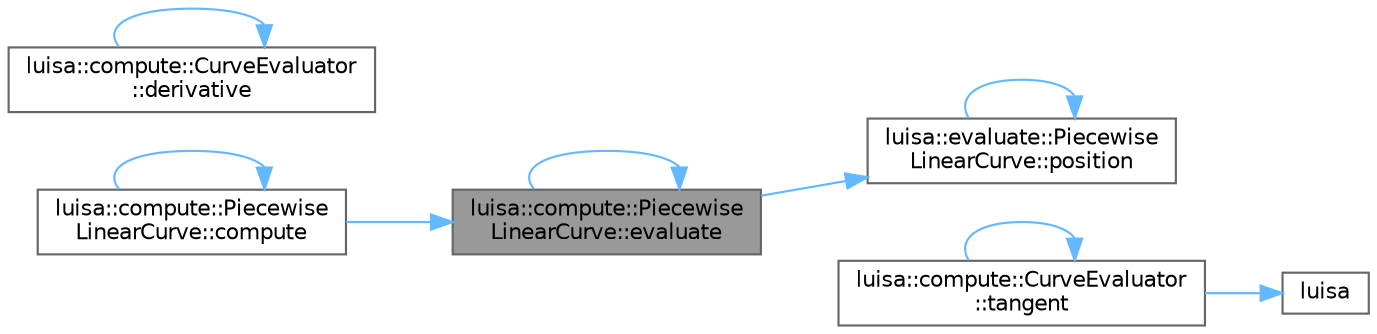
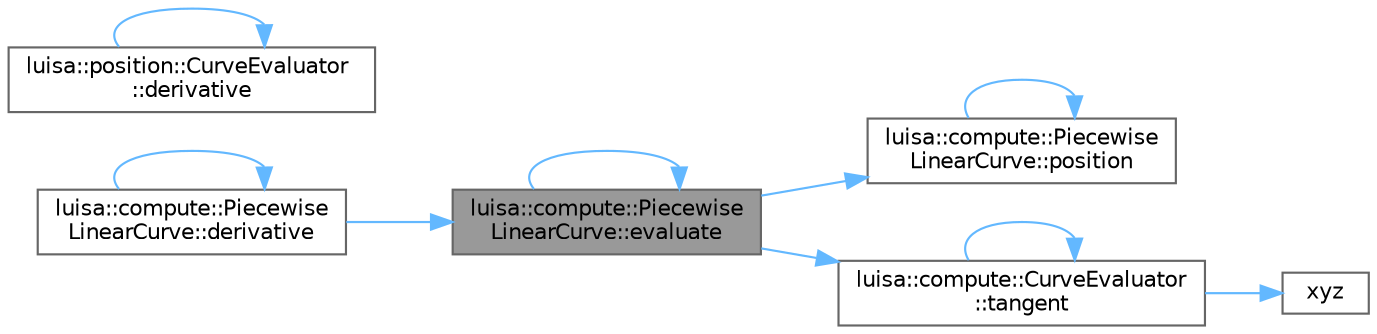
(192, 80) -> (192, 80)
(1022, 151) -> (1022, 151)
(192, 222) -> (192, 222)
none -> (789, 253)
(1326, 293) -> (1326, 293)
